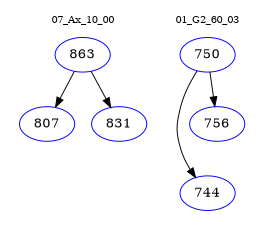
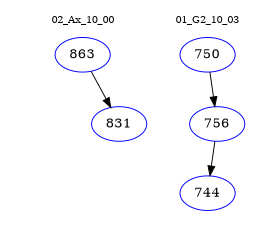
(83, 21) -> (83, 21)
(208, 21) -> (208, 21)
(178, 120) -> (213, 154)
(47, 124) -> none
